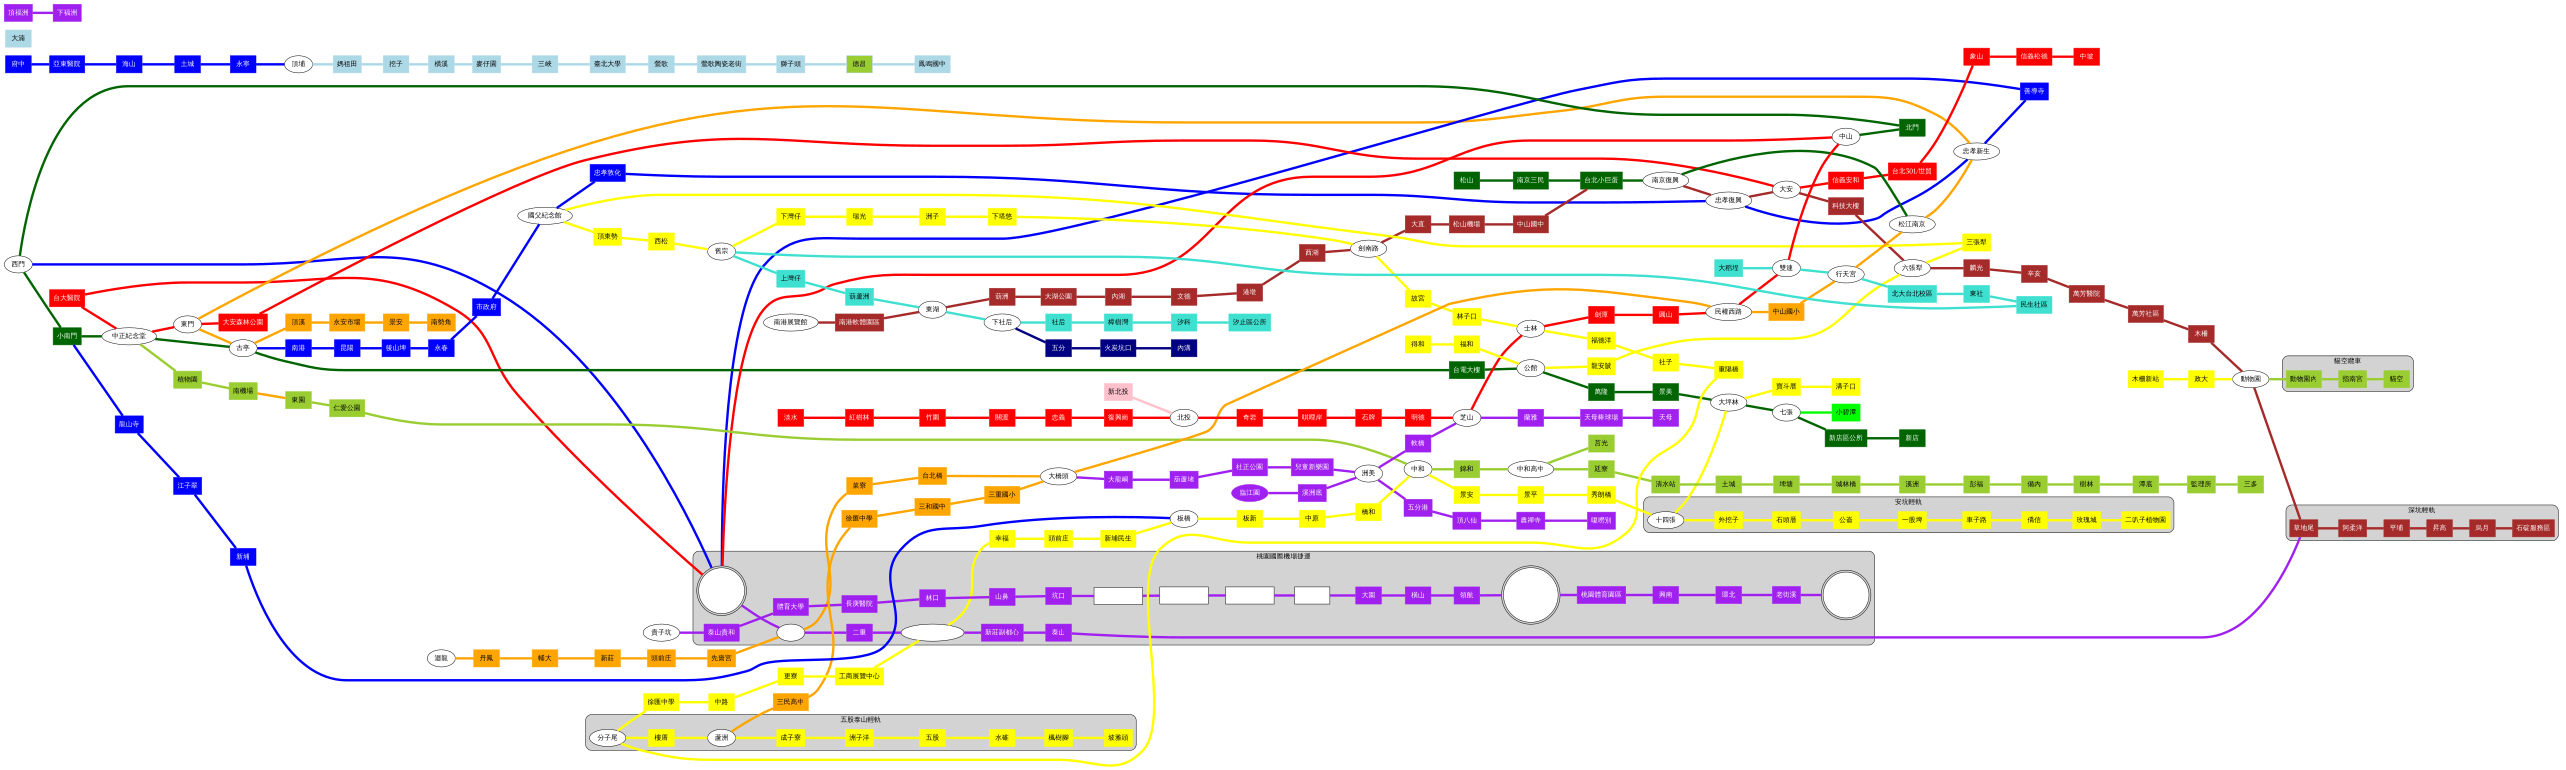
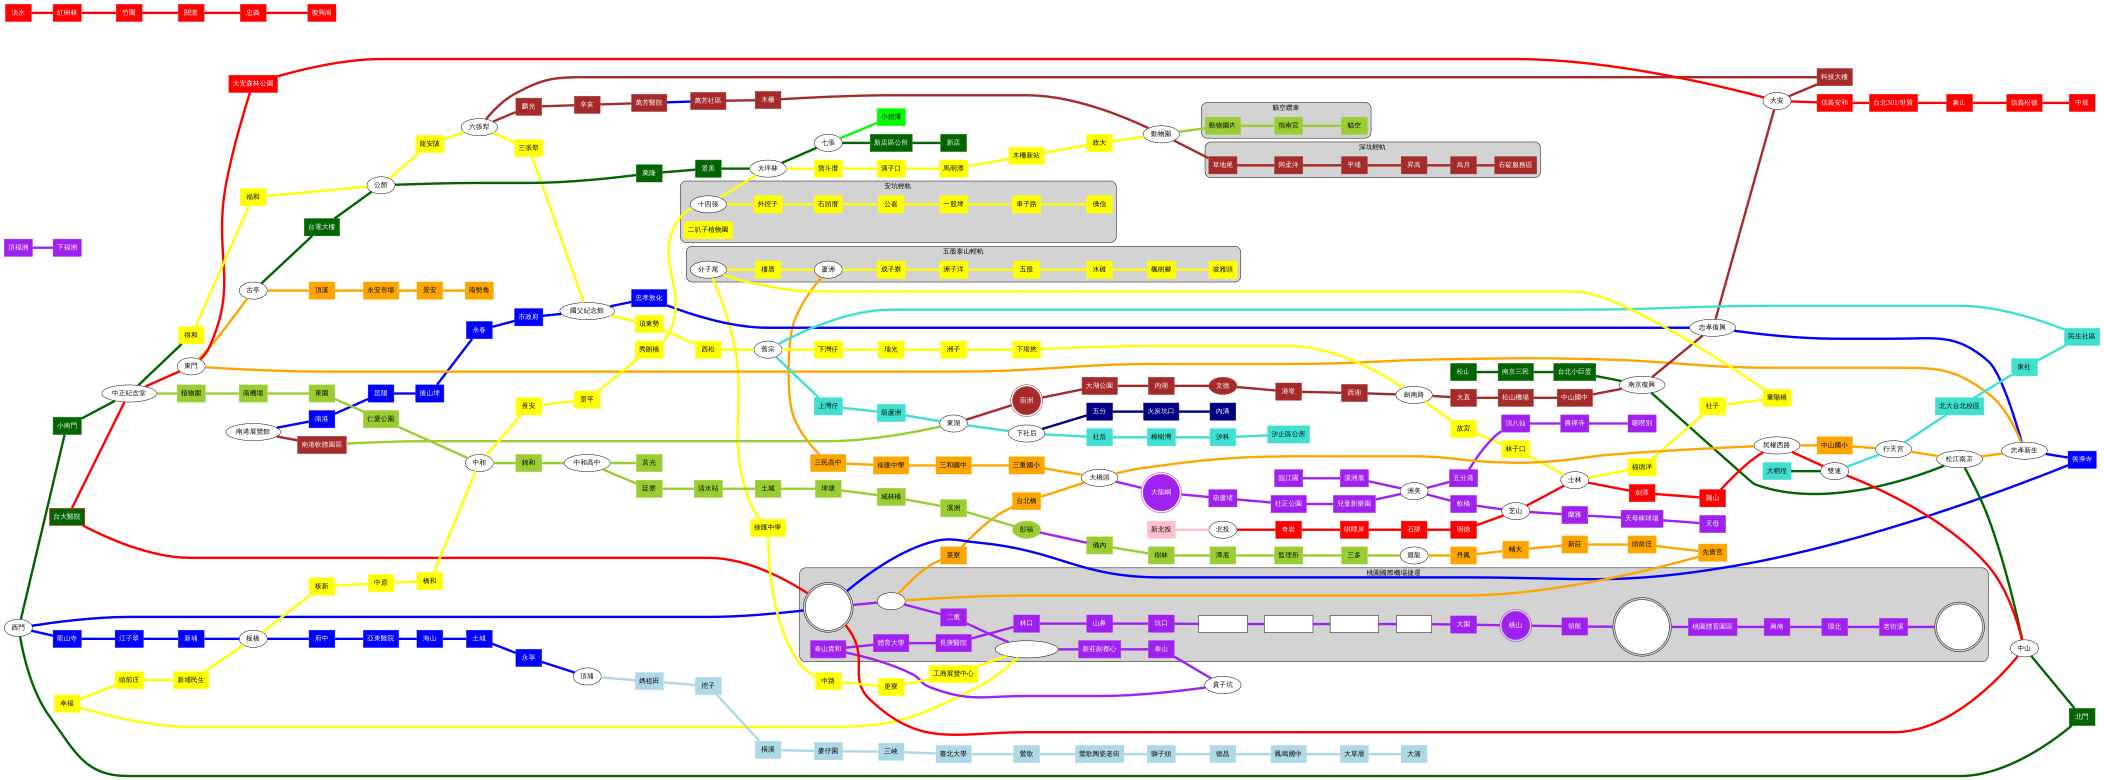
(860, 64) -> (1223, 754)
none -> (954, 169)
(1561, 206) -> (1607, 392)
(1758, 268) -> (1806, 471)
(1002, 297) -> (1027, 401)
(1184, 297) -> (1223, 386)
(67, 298) -> (67, 517)
(2116, 304) -> (679, 102)
(902, 315) -> (644, 441)
(192, 343) -> (160, 365)
(271, 348) -> (293, 425)
(98, 380) -> (42, 633)
(271, 396) -> (288, 393)
(1151, 418) -> none
(1118, 480) -> (1161, 493)
(1977, 484) -> (1027, 530)
(2006, 484) -> (1063, 538)
(1250, 493) -> (1289, 478)
(2087, 520) -> none
none -> (2000, 552)
none -> (1384, 555)
(1418, 595) -> (1516, 625)
(1711, 637) -> (1193, 667)
none -> (288, 639)
none -> (1354, 754)
